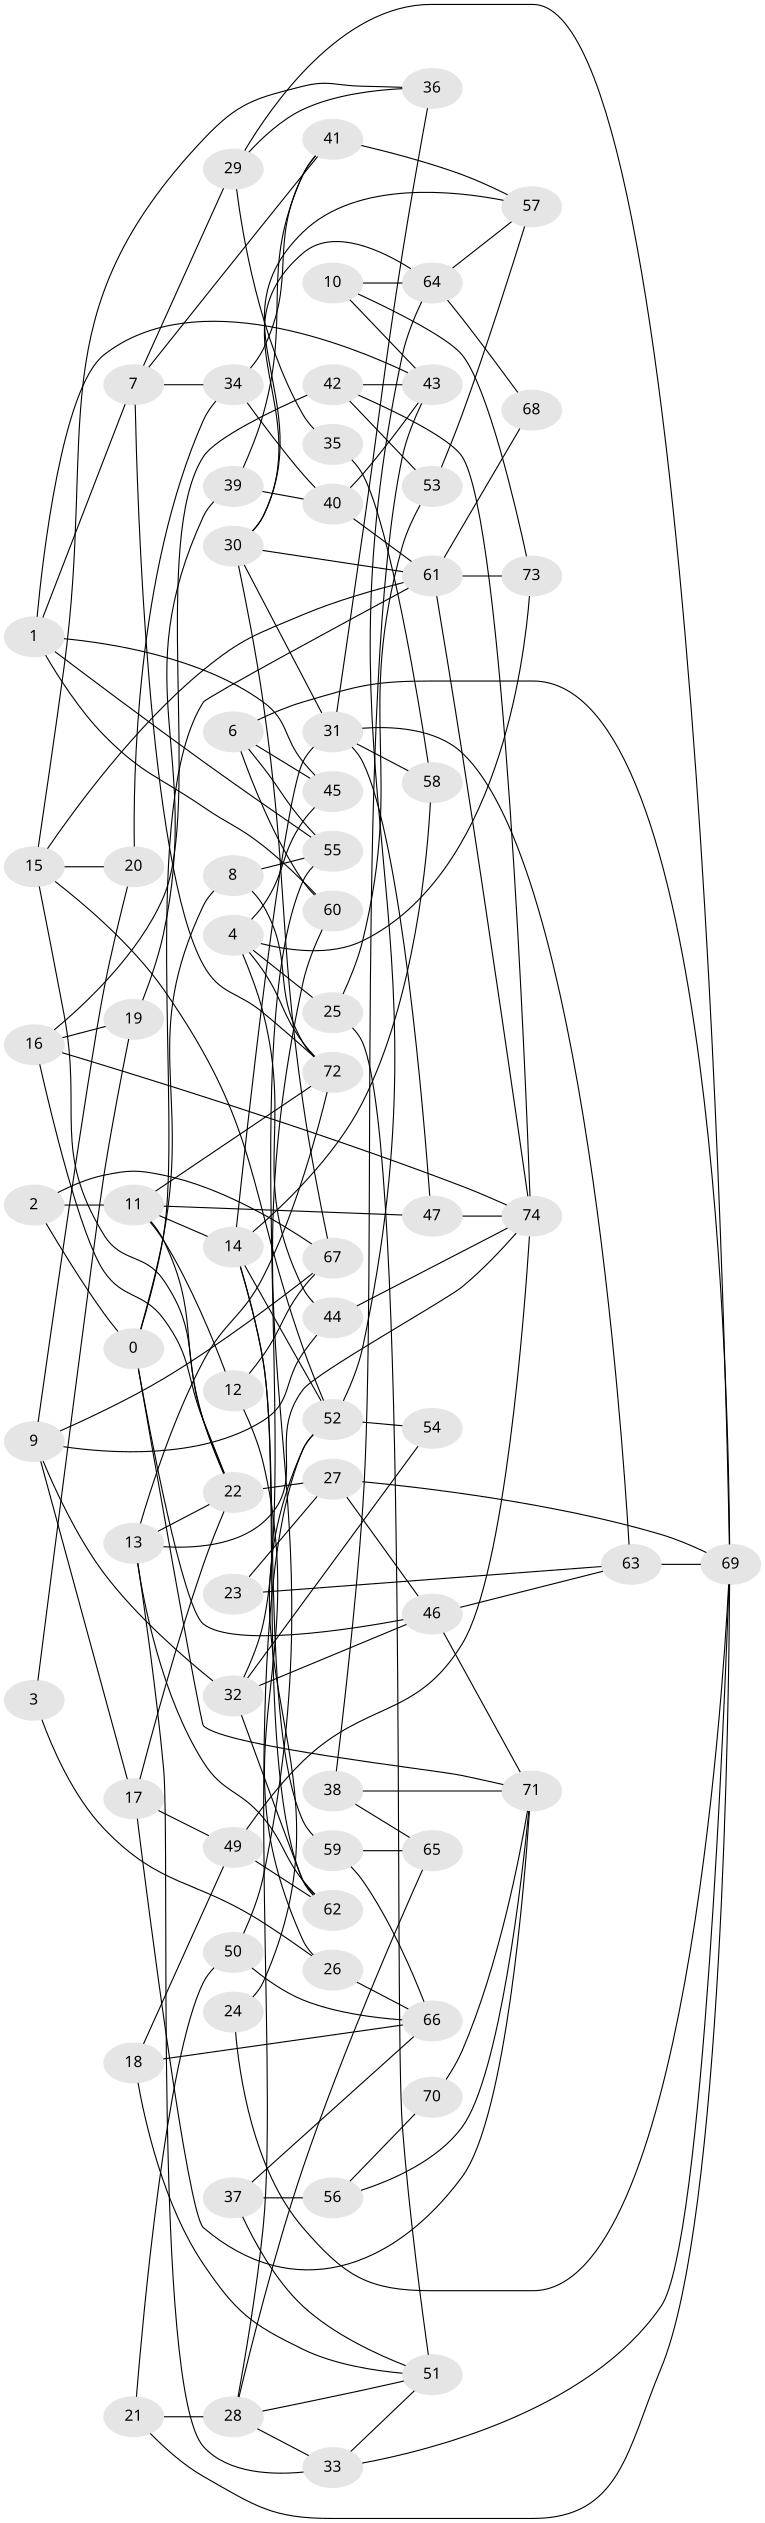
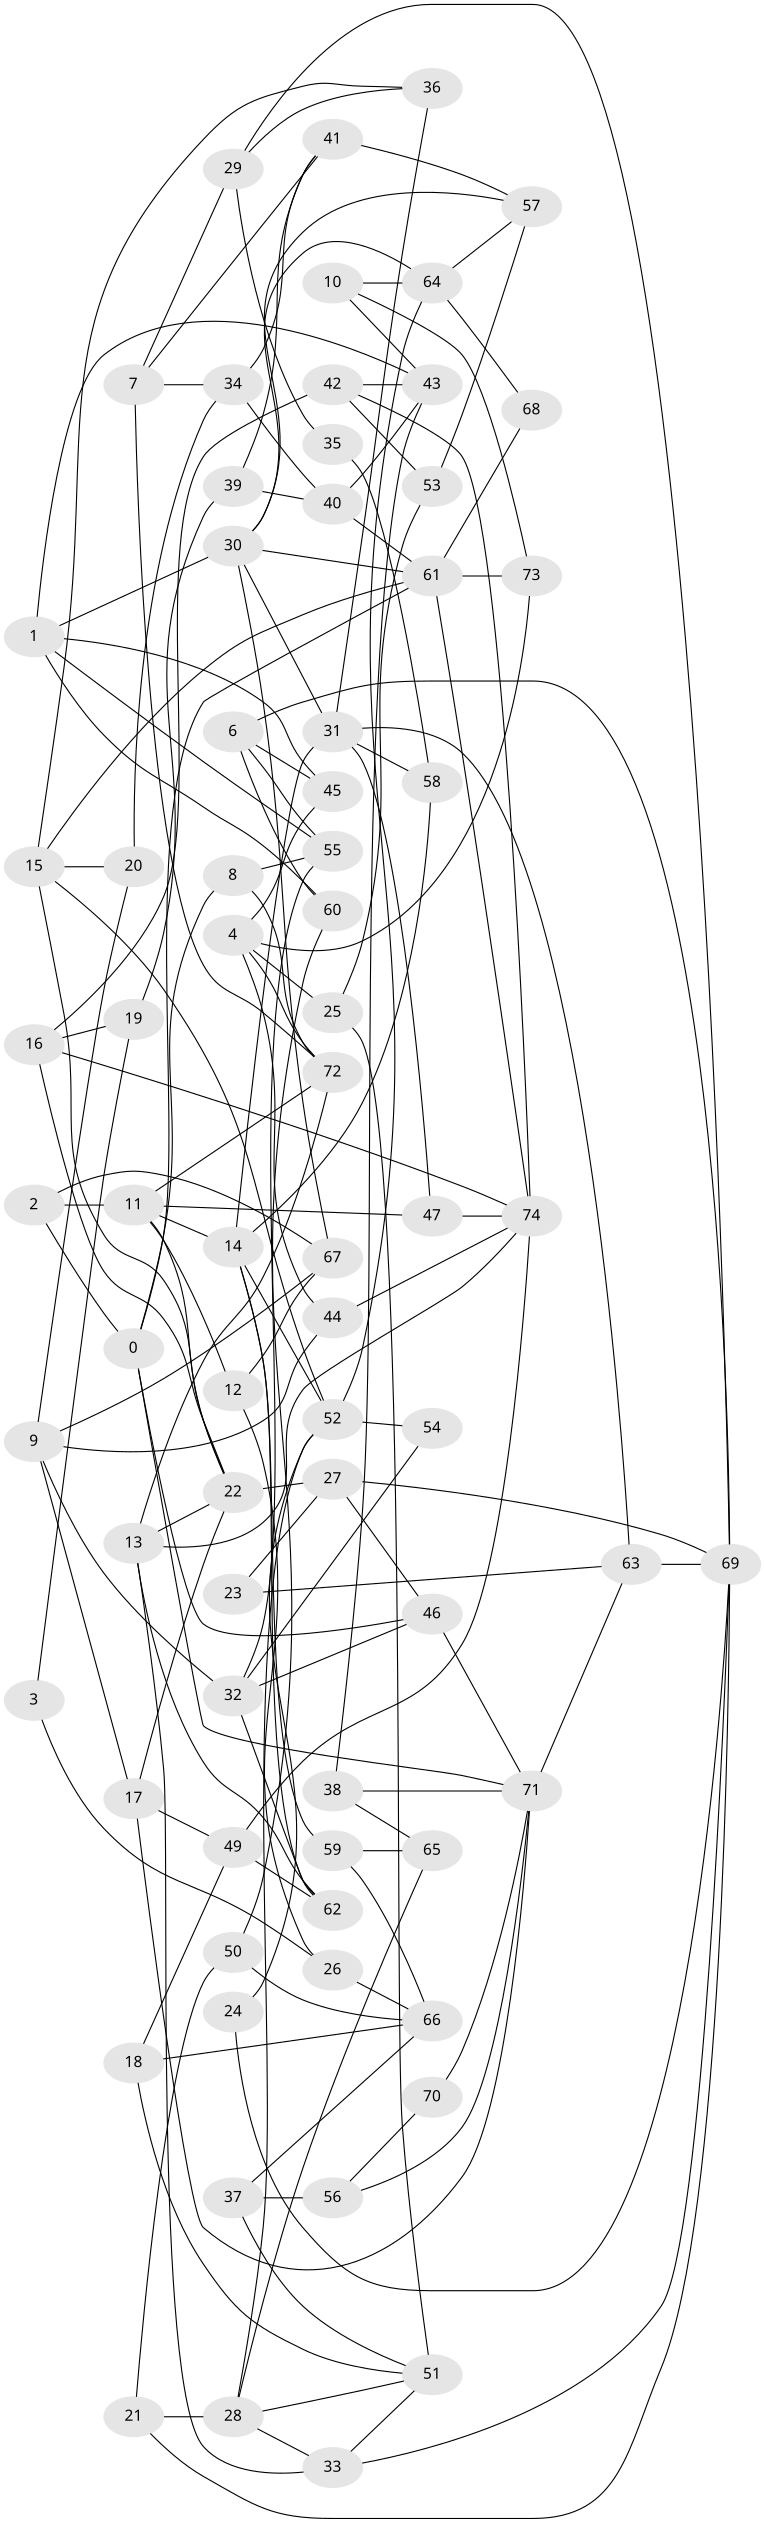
(84, 511) -> (134, 591)
(532, 1589) -> (582, 1678)
